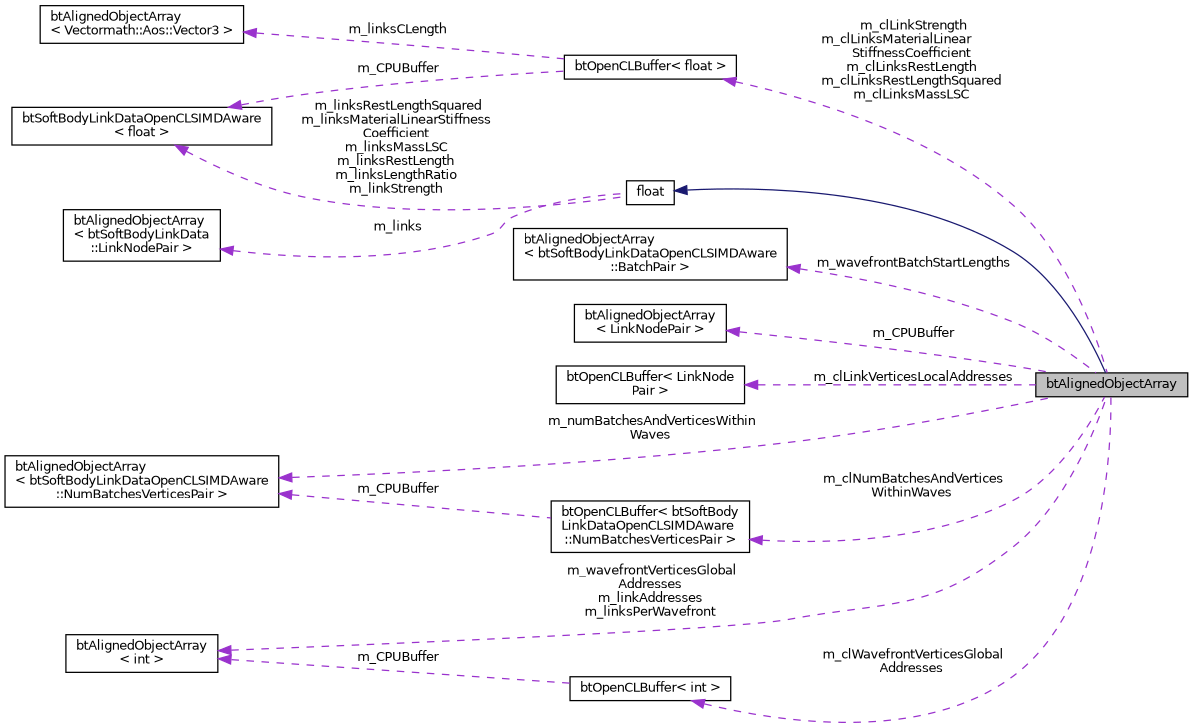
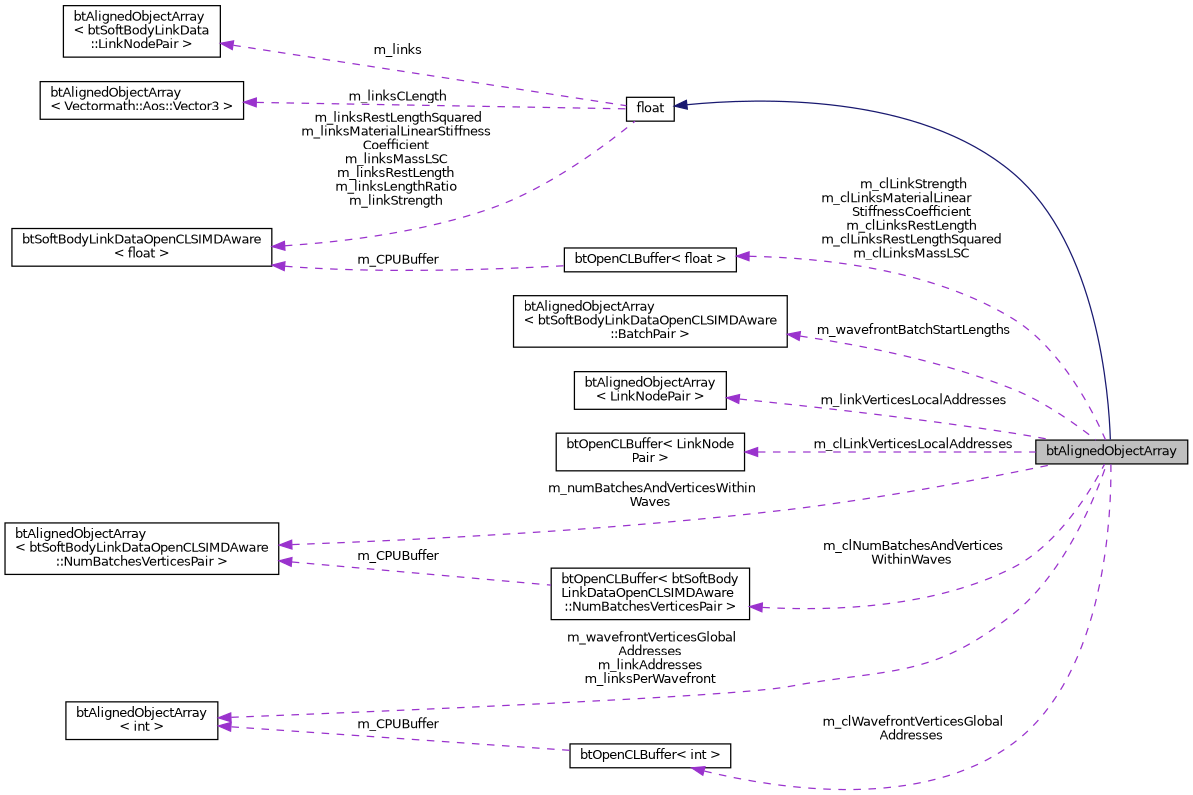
(410, 45) -> (441, 106)
(912, 334) -> (912, 401)
